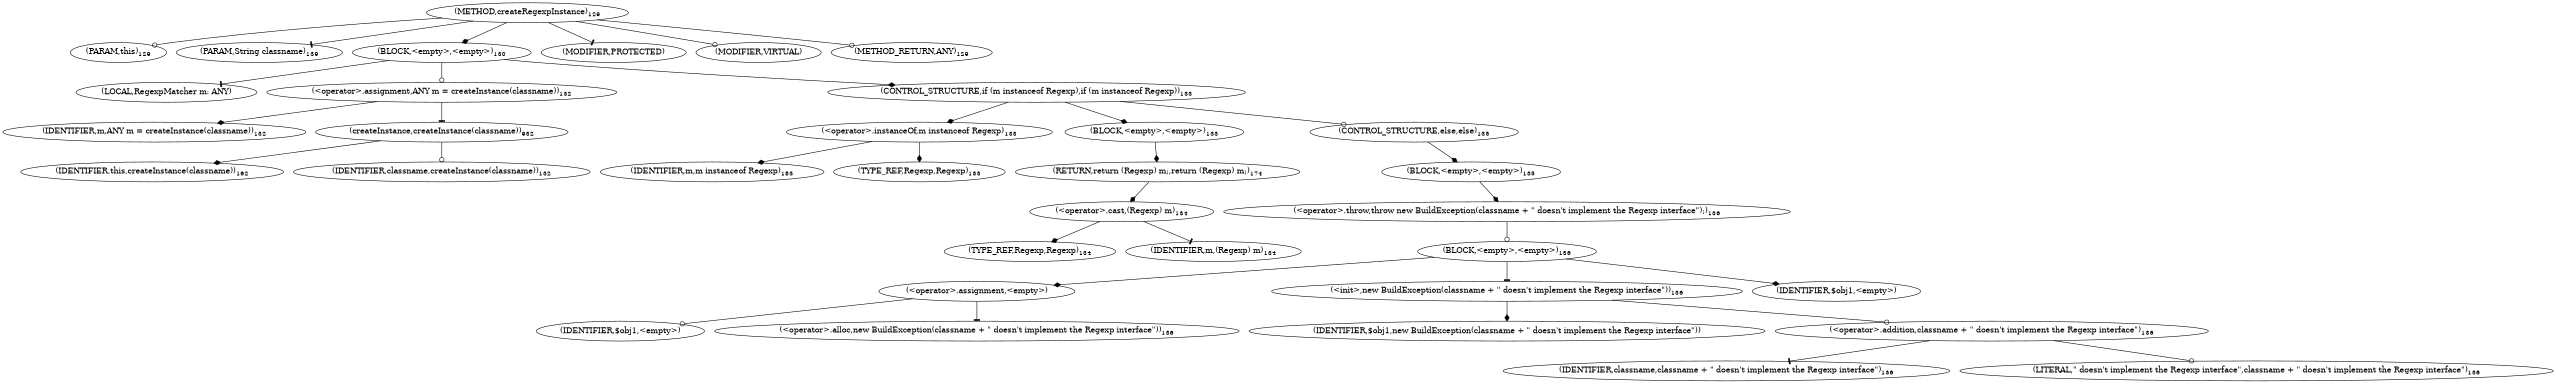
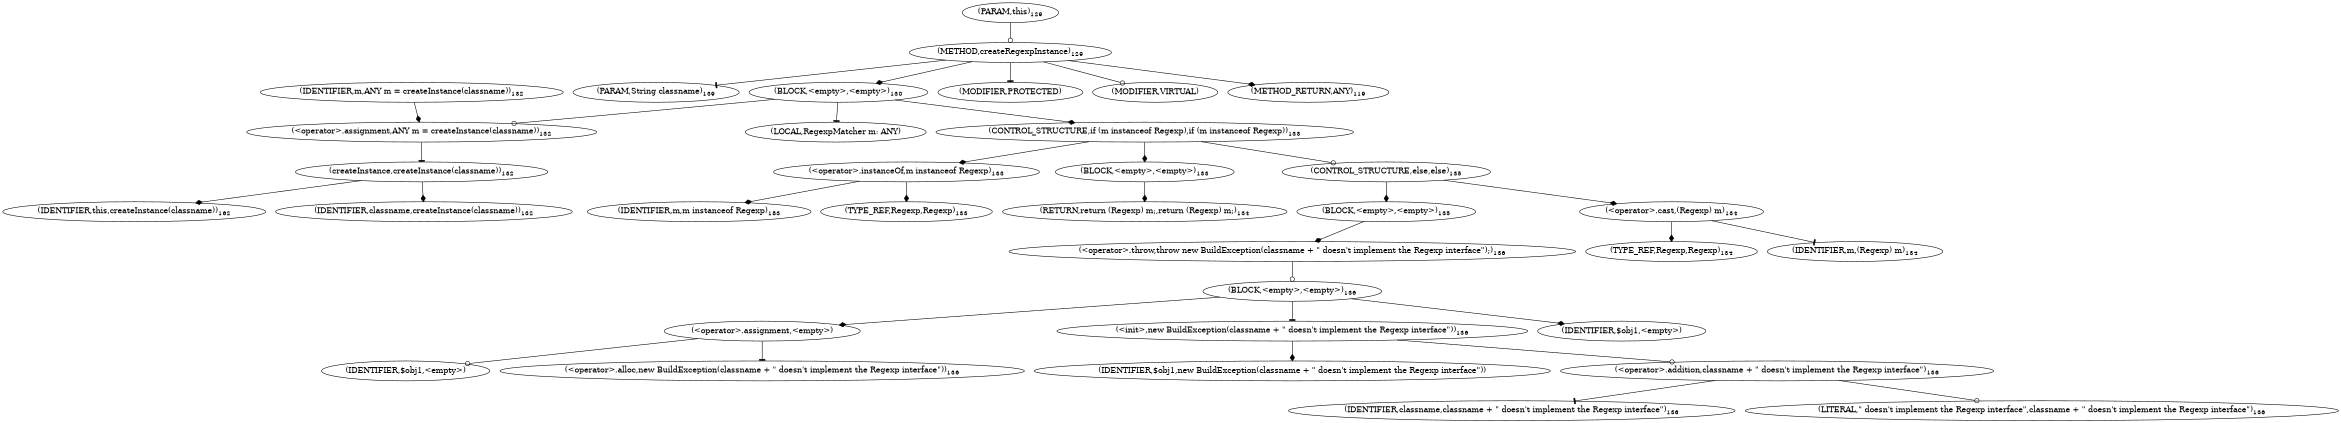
(299, 29) -> (1010, 30)
(724, 32) -> (1159, 72)
(963, 52) -> (1359, 91)
(301, 112) -> (416, 109)
(528, 131) -> (508, 171)
(442, 150) -> (423, 189)
(1256, 171) -> (1243, 211)
(1142, 189) -> (1527, 192)
